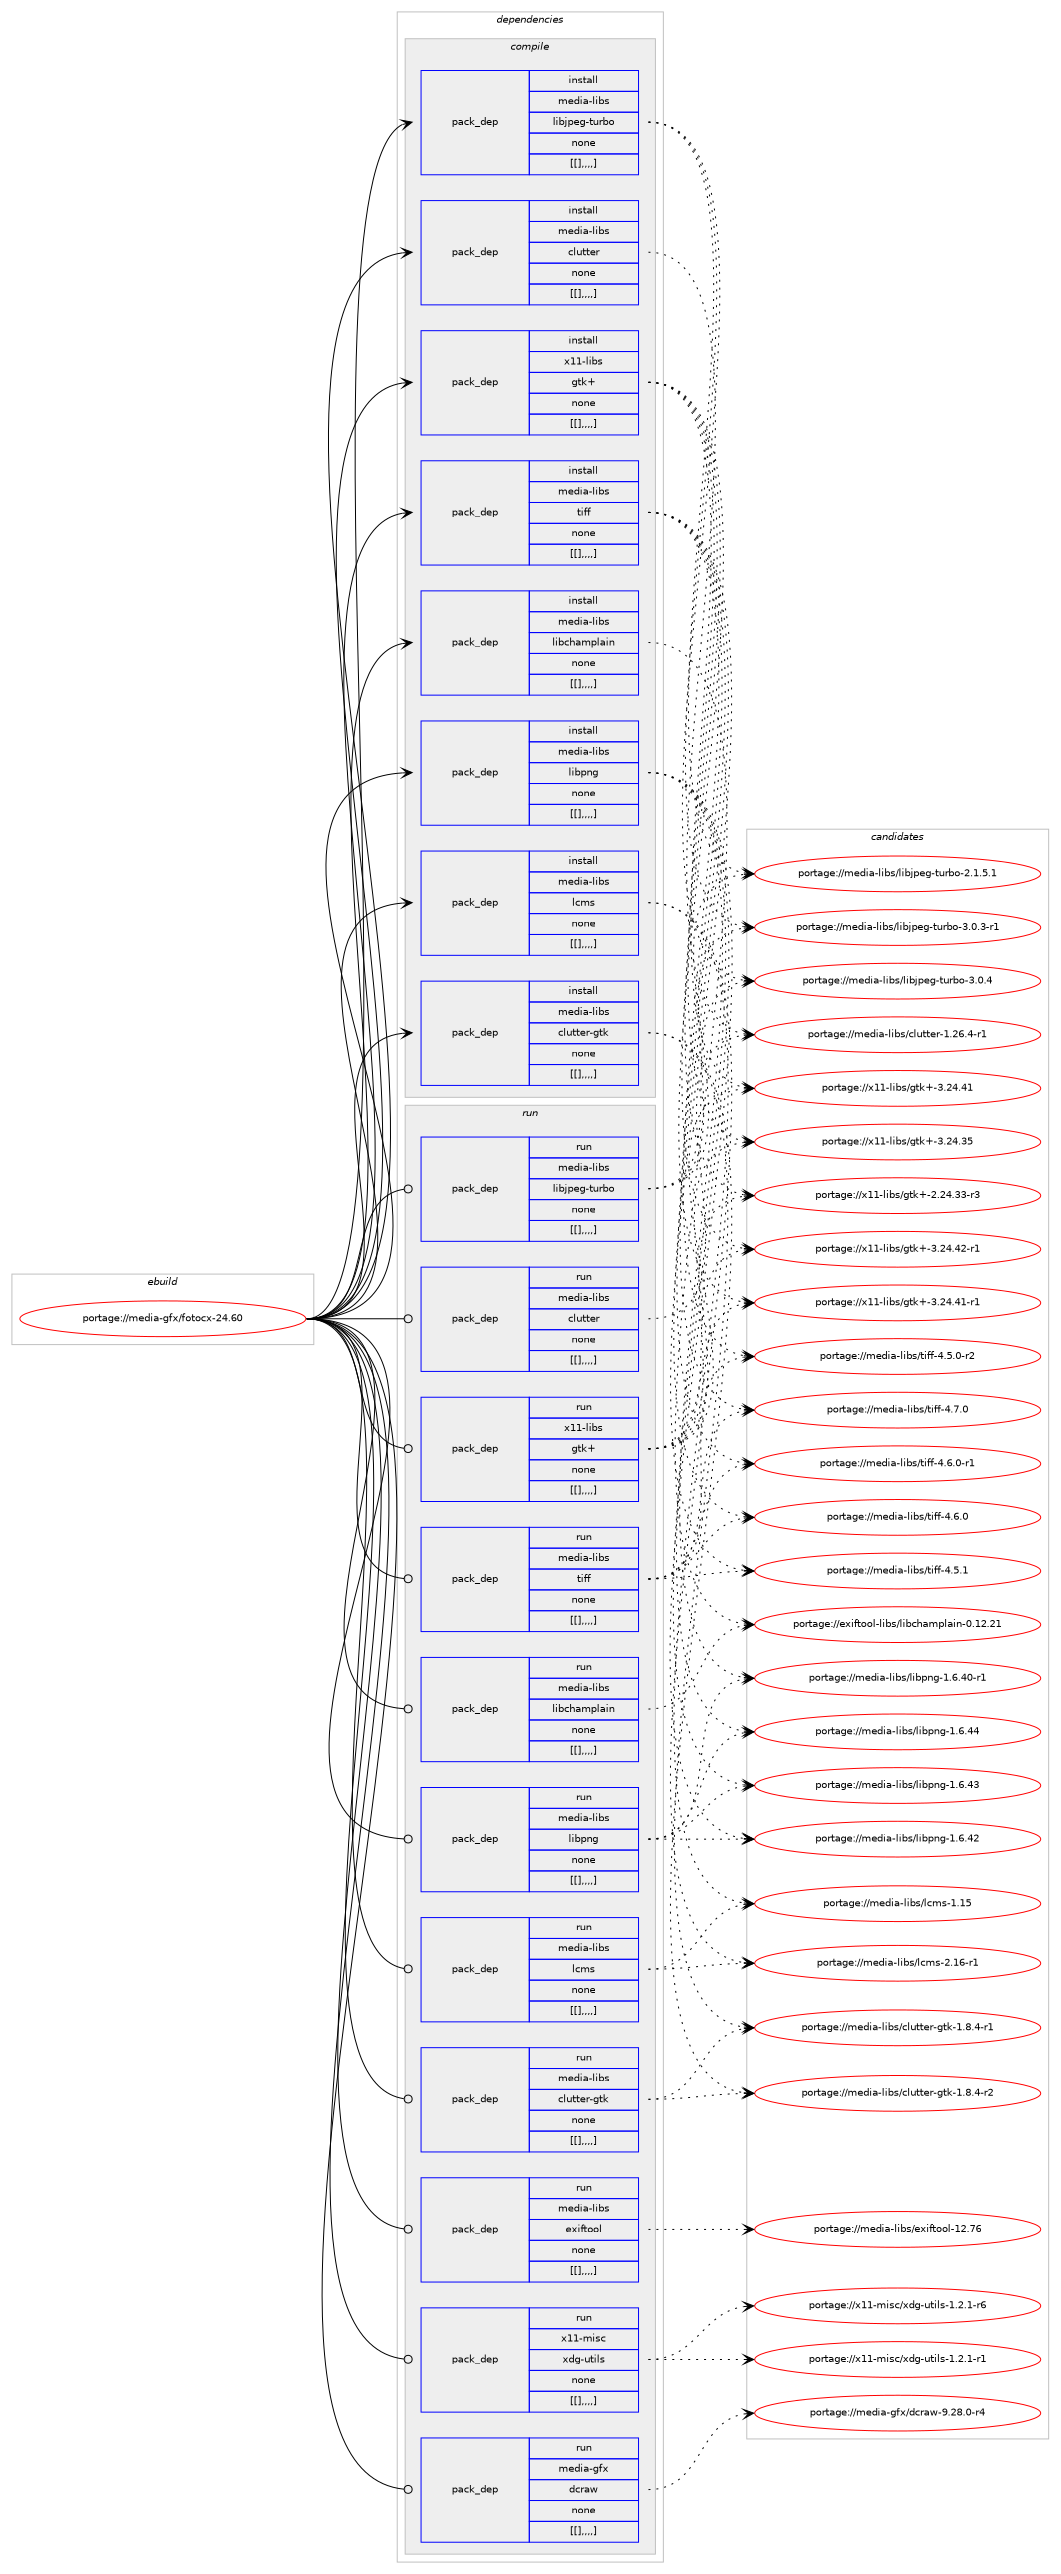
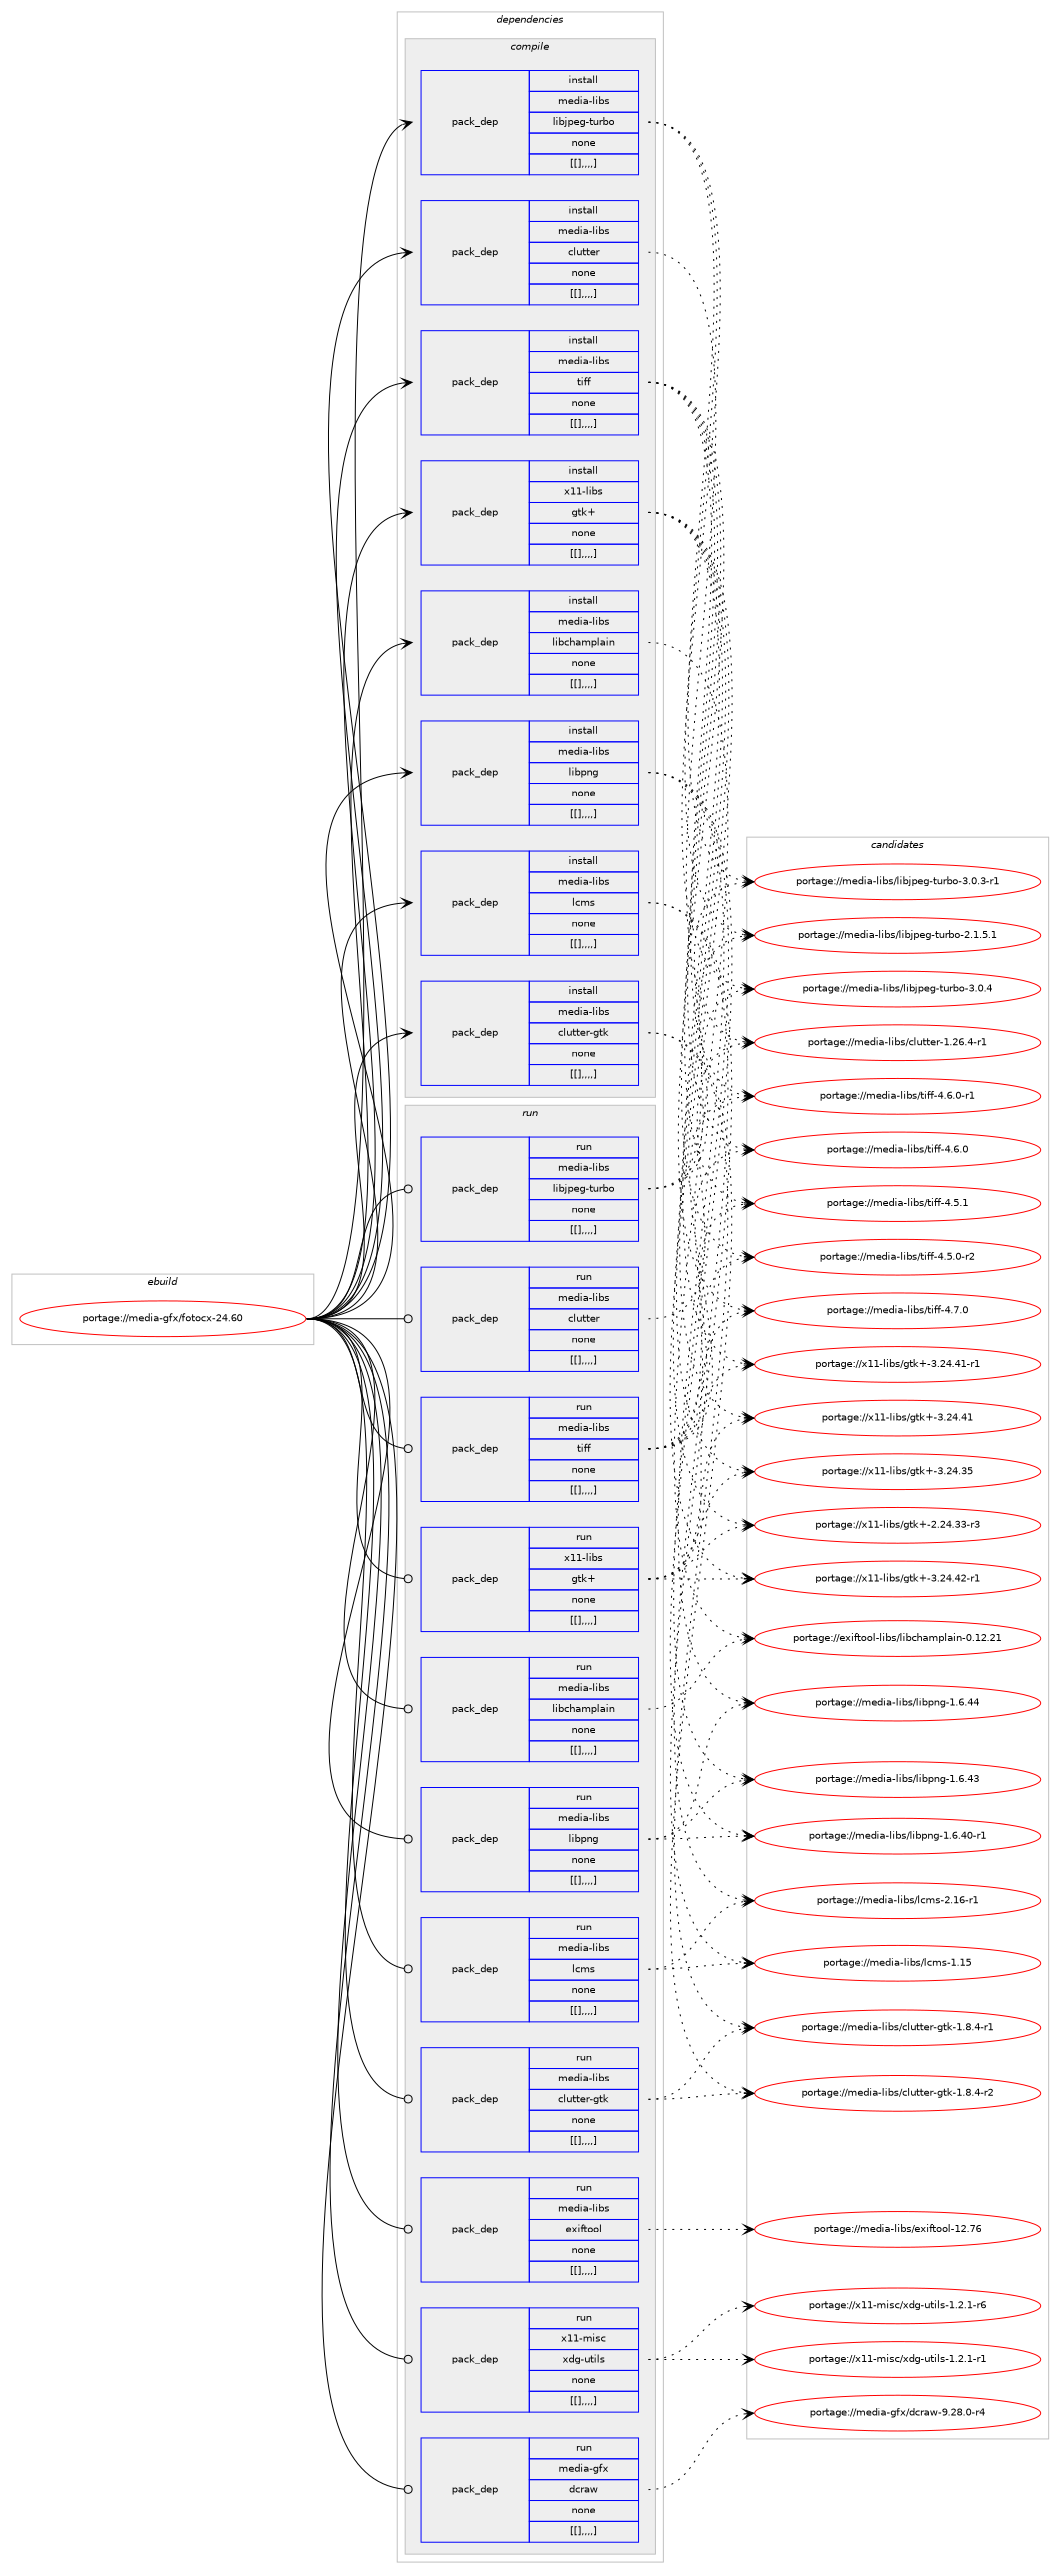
(898, 1839) -> none
